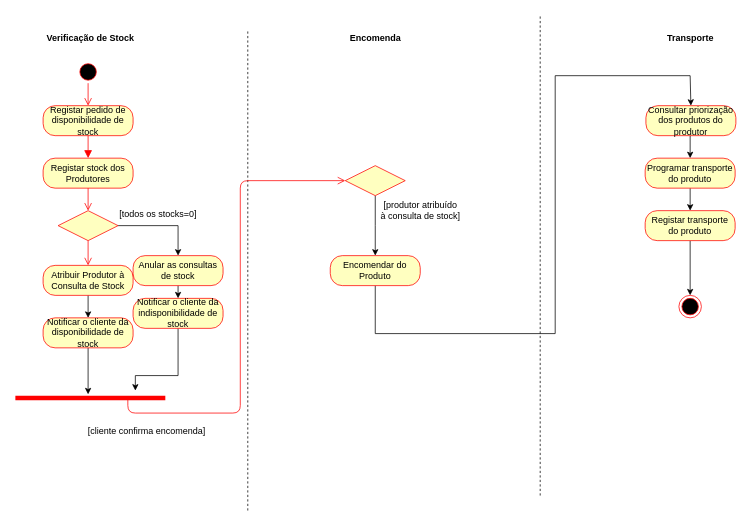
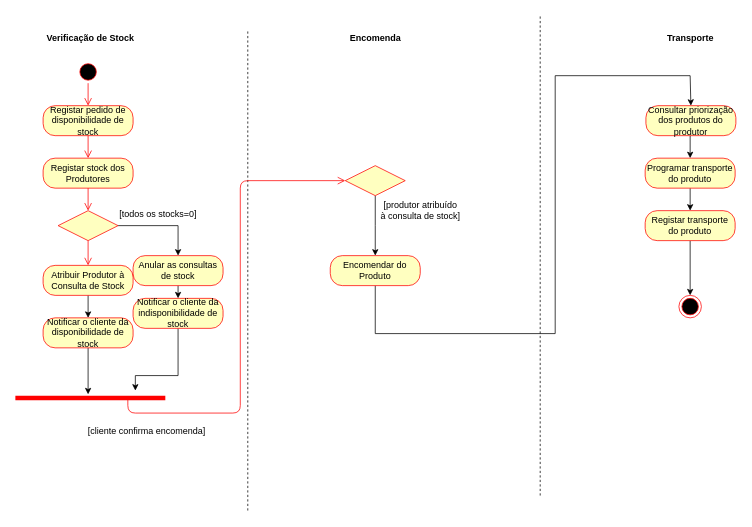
(88, 149) -> (88, 152)
